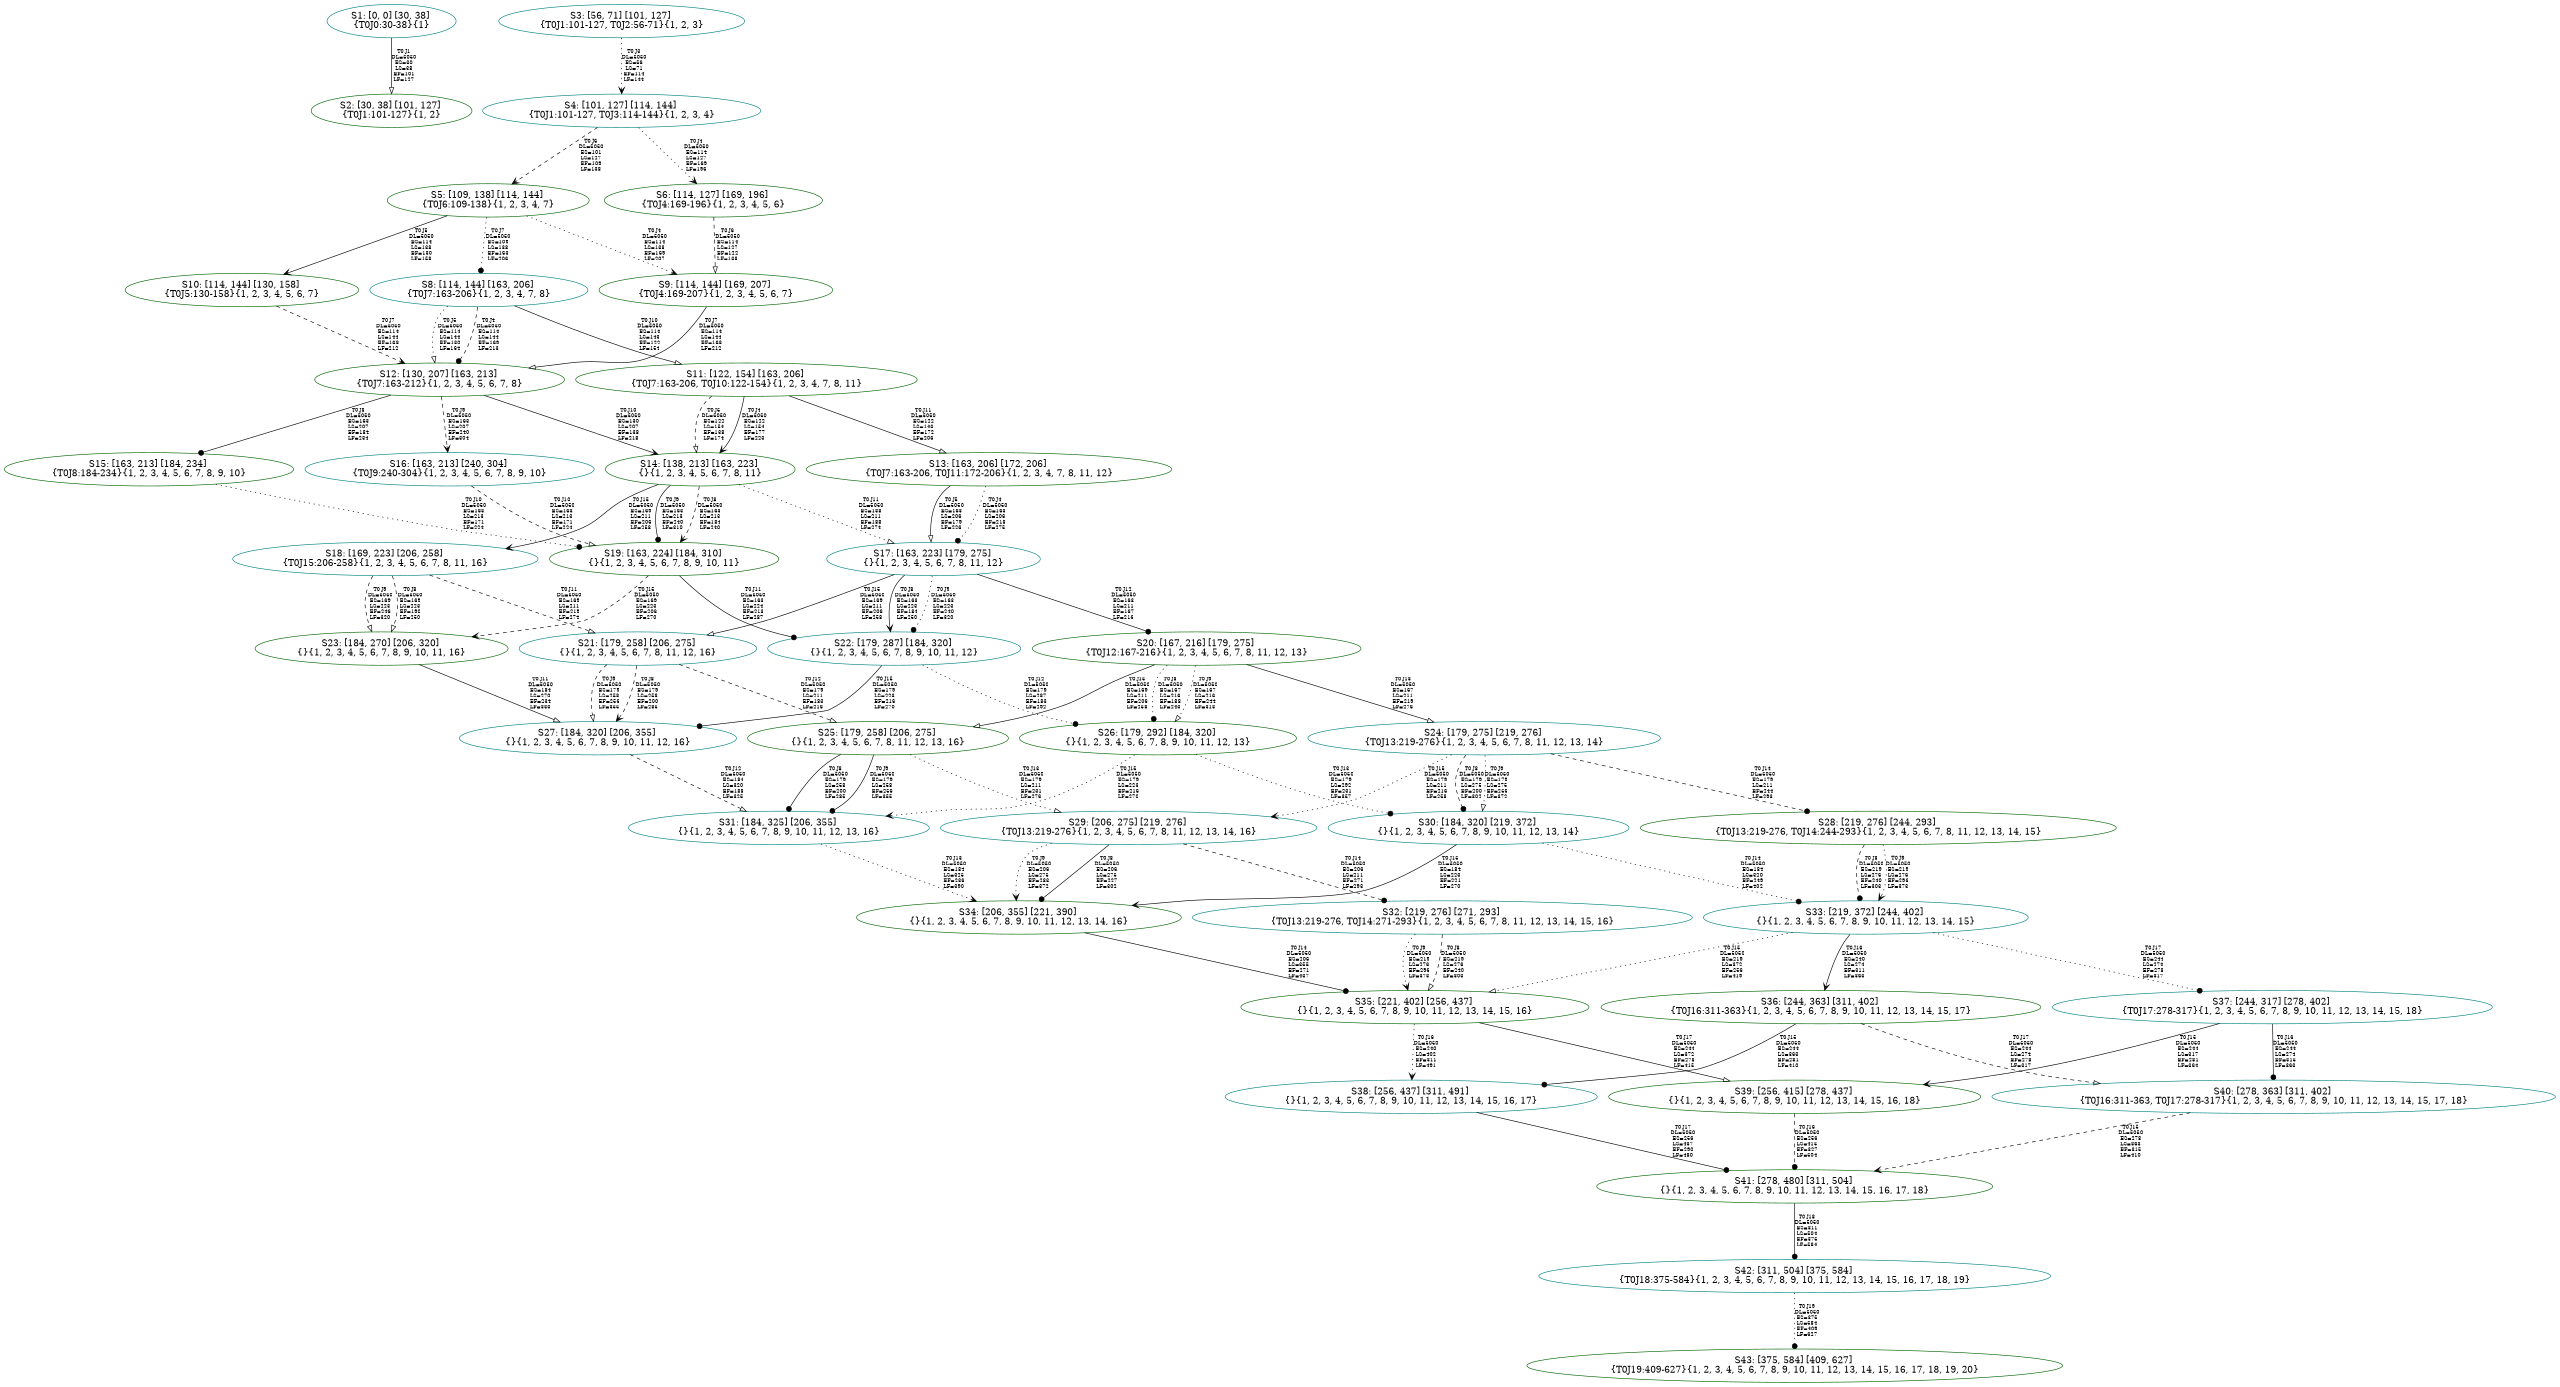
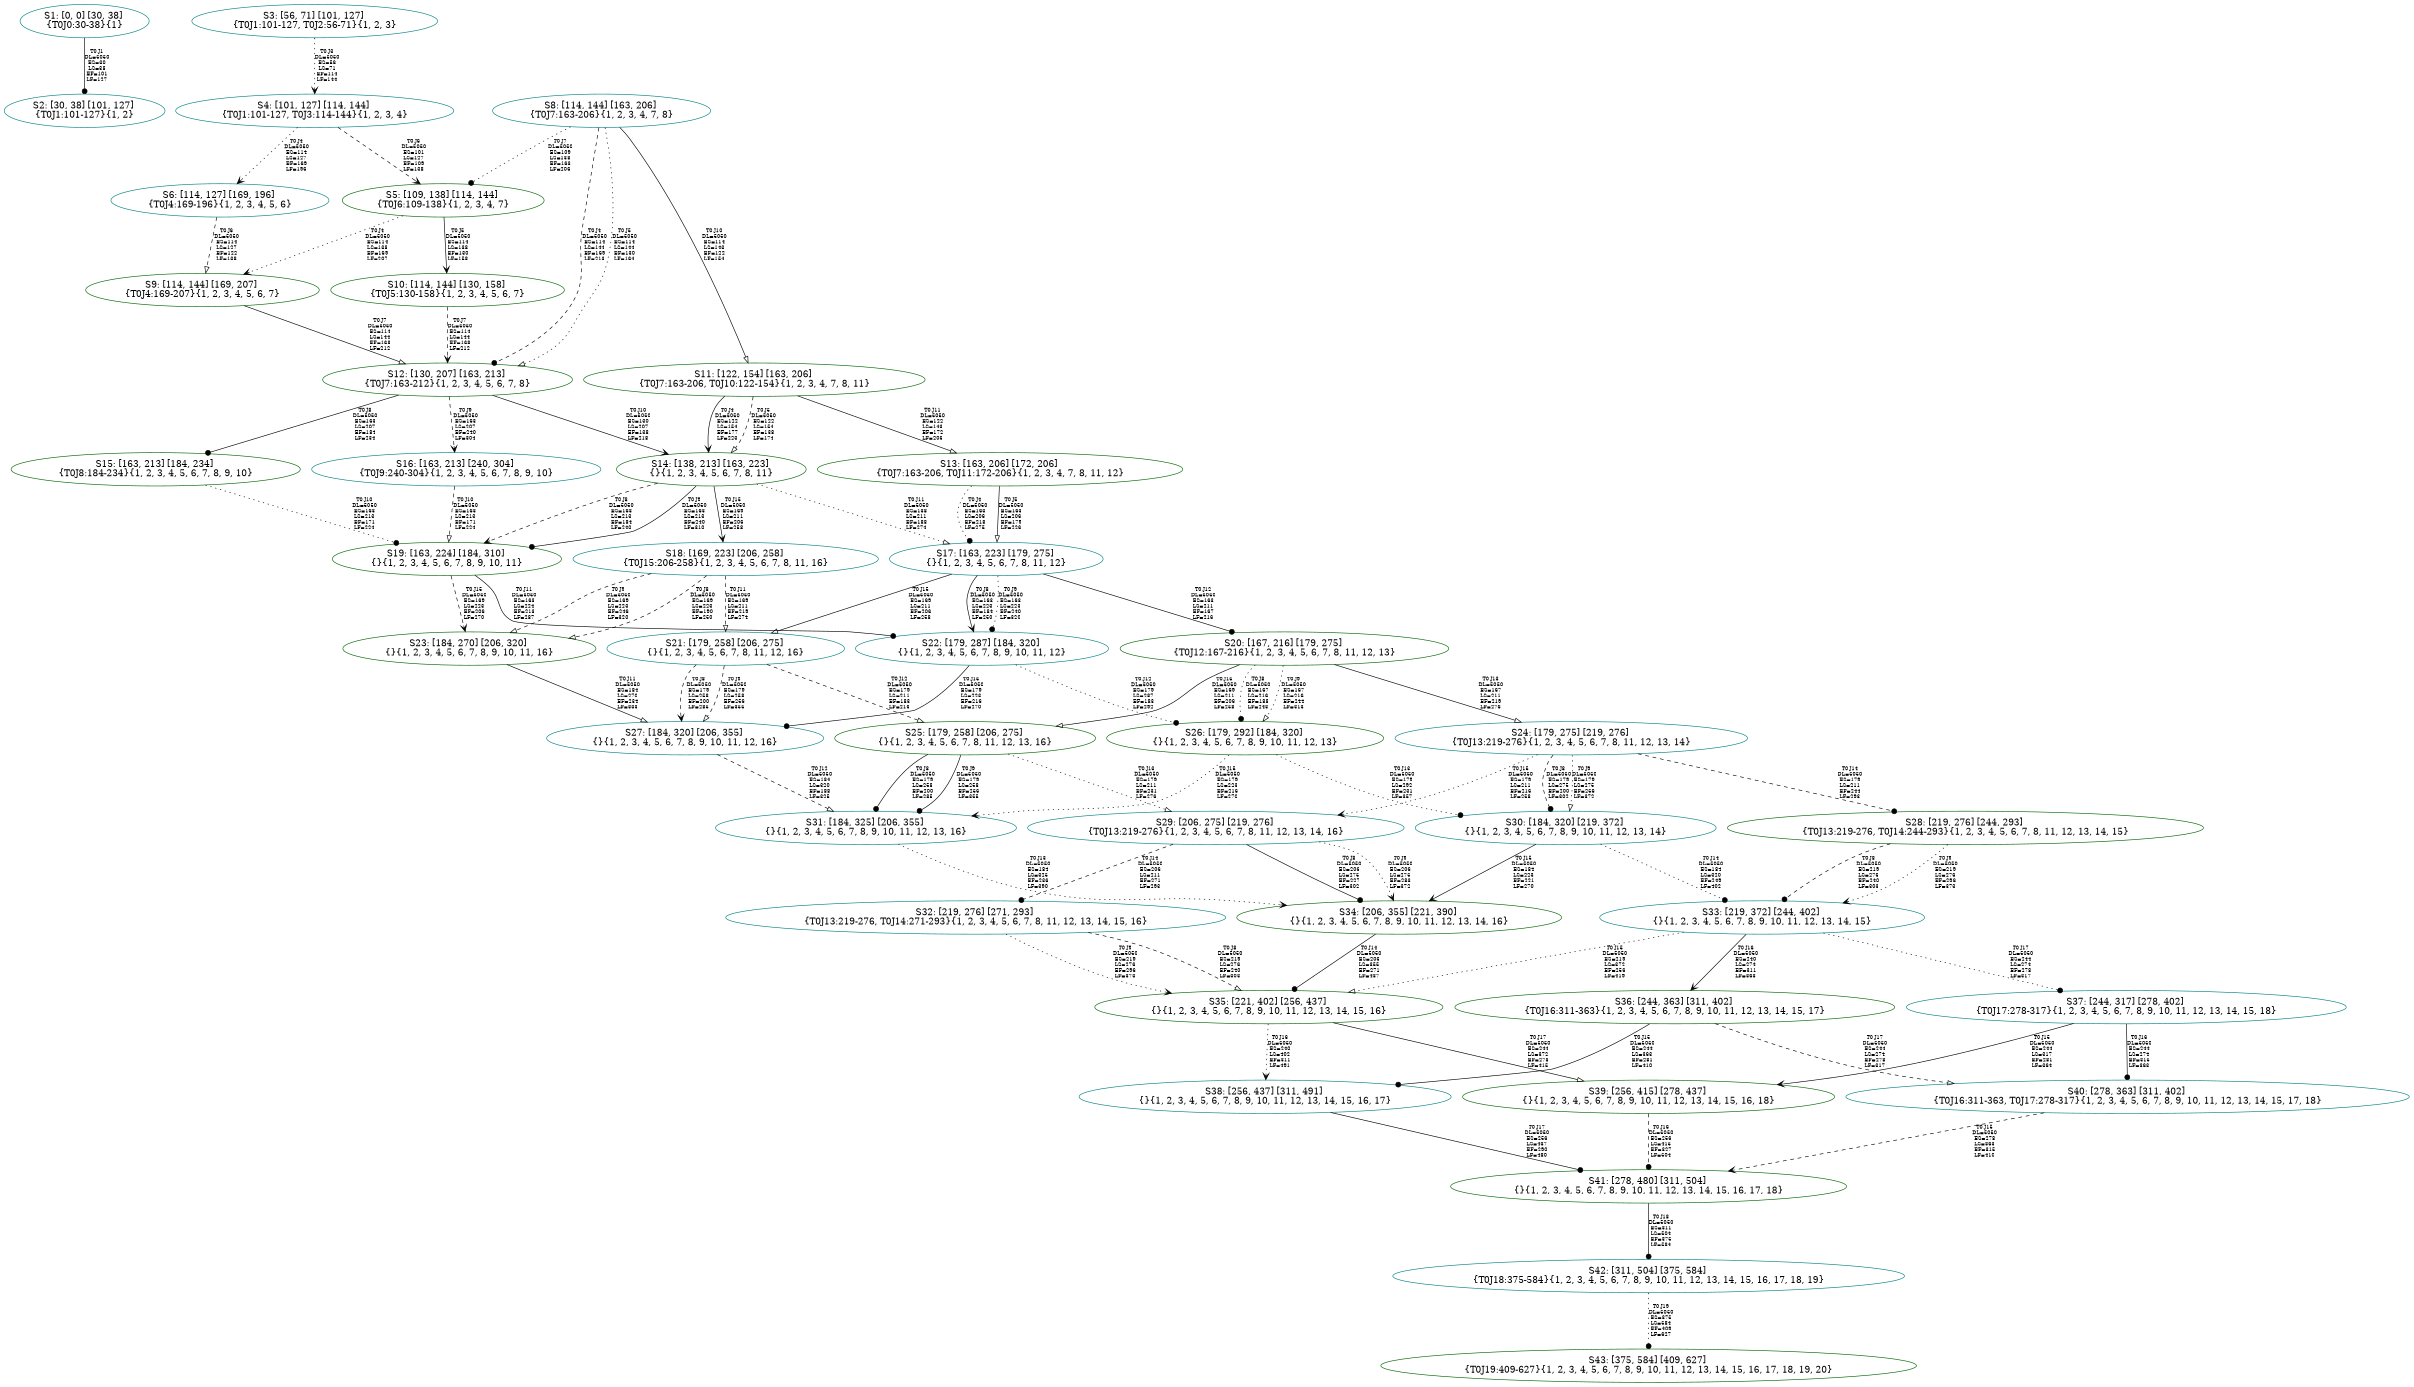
(392, 63) -> (85, 63)
(392, 111) -> (85, 111)
(713, 200) -> (220, 200)
(484, 243) -> (522, 153)
